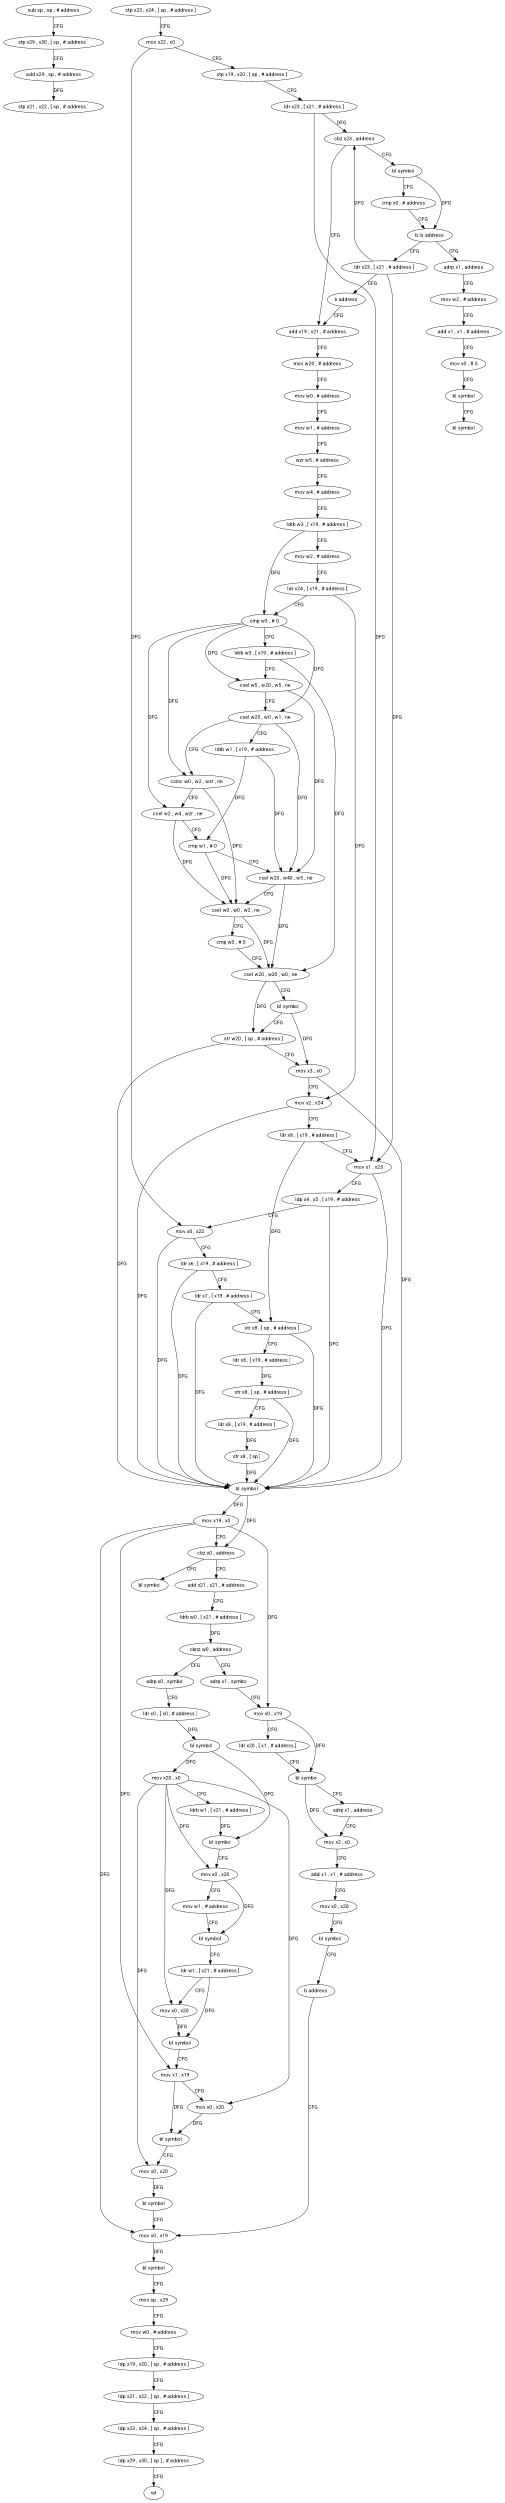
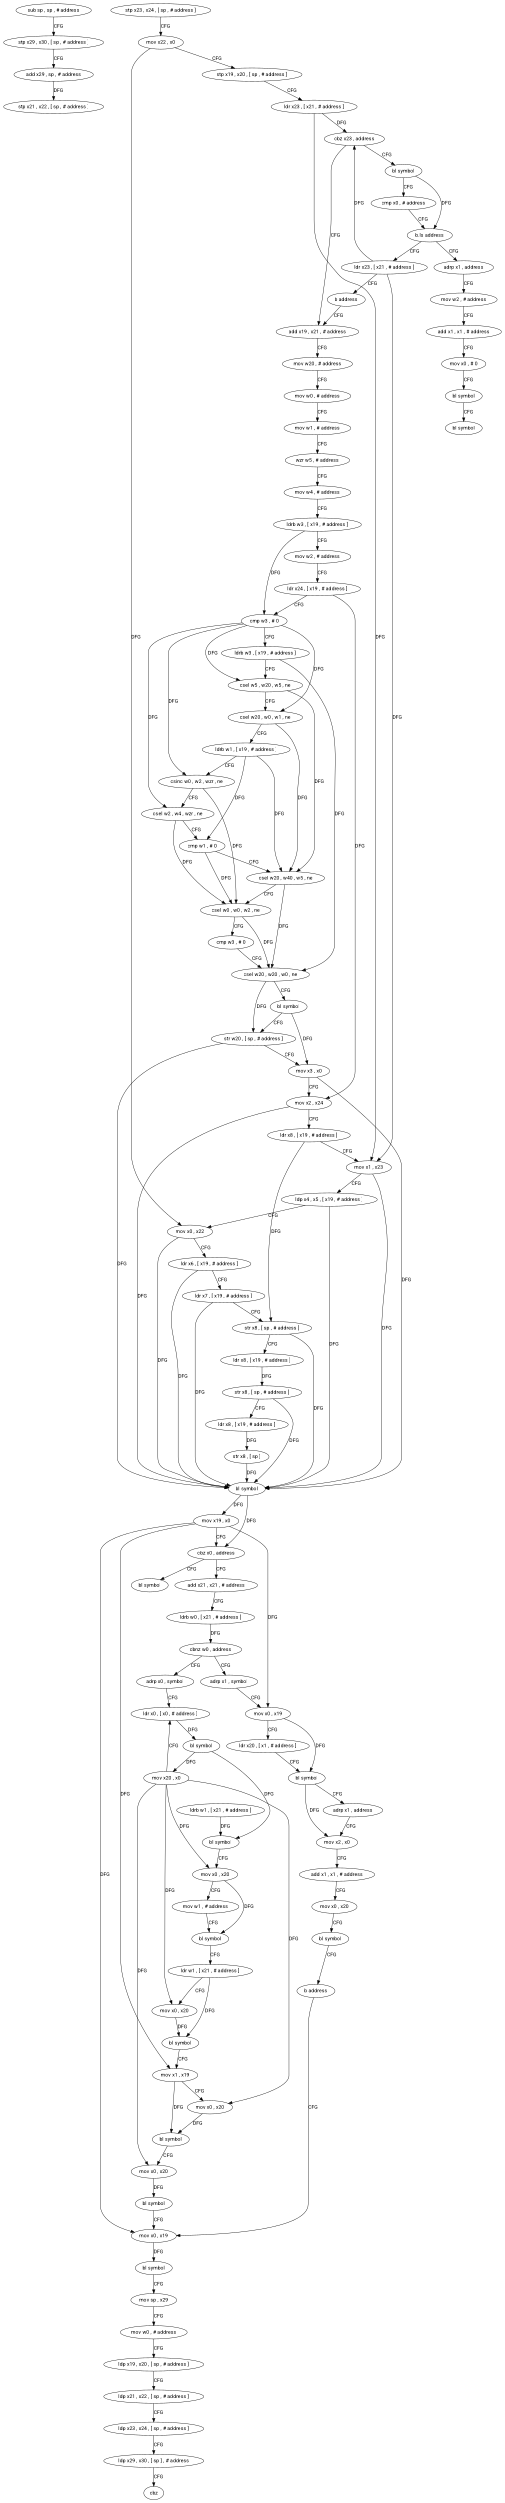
(195, 736) -> (223, 765)
(191, 1793) -> (168, 1748)
(154, 2493) -> (154, 2493)
